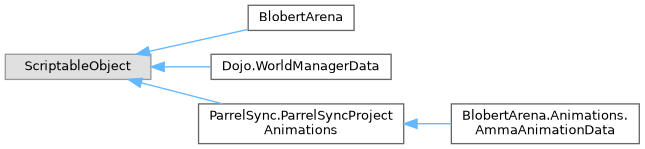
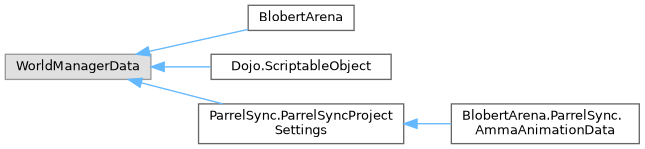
(78, 67) -> (78, 67)
(301, 67) -> (301, 67)
(301, 124) -> (301, 124)
(545, 124) -> (545, 124)
